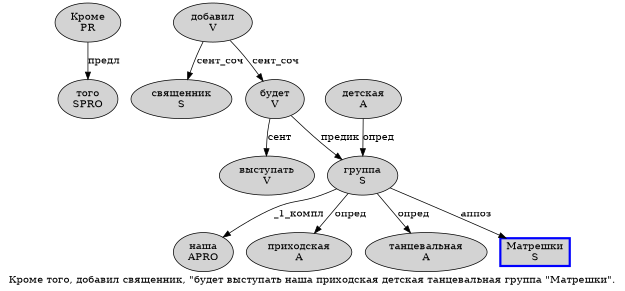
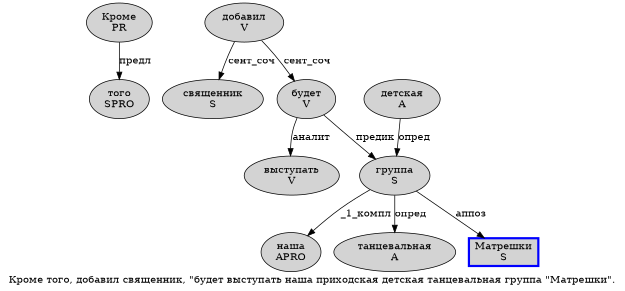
(280, 137) -> (311, 137)
(299, 252) -> none
